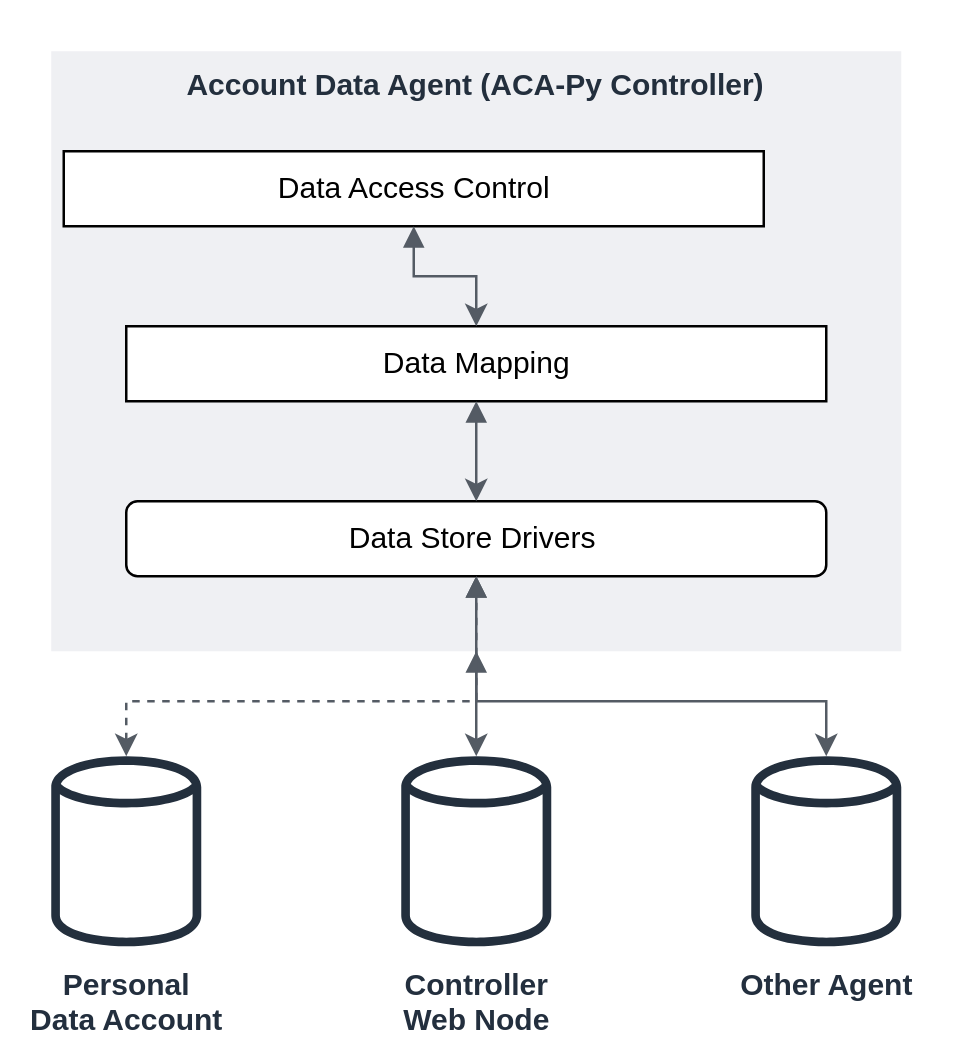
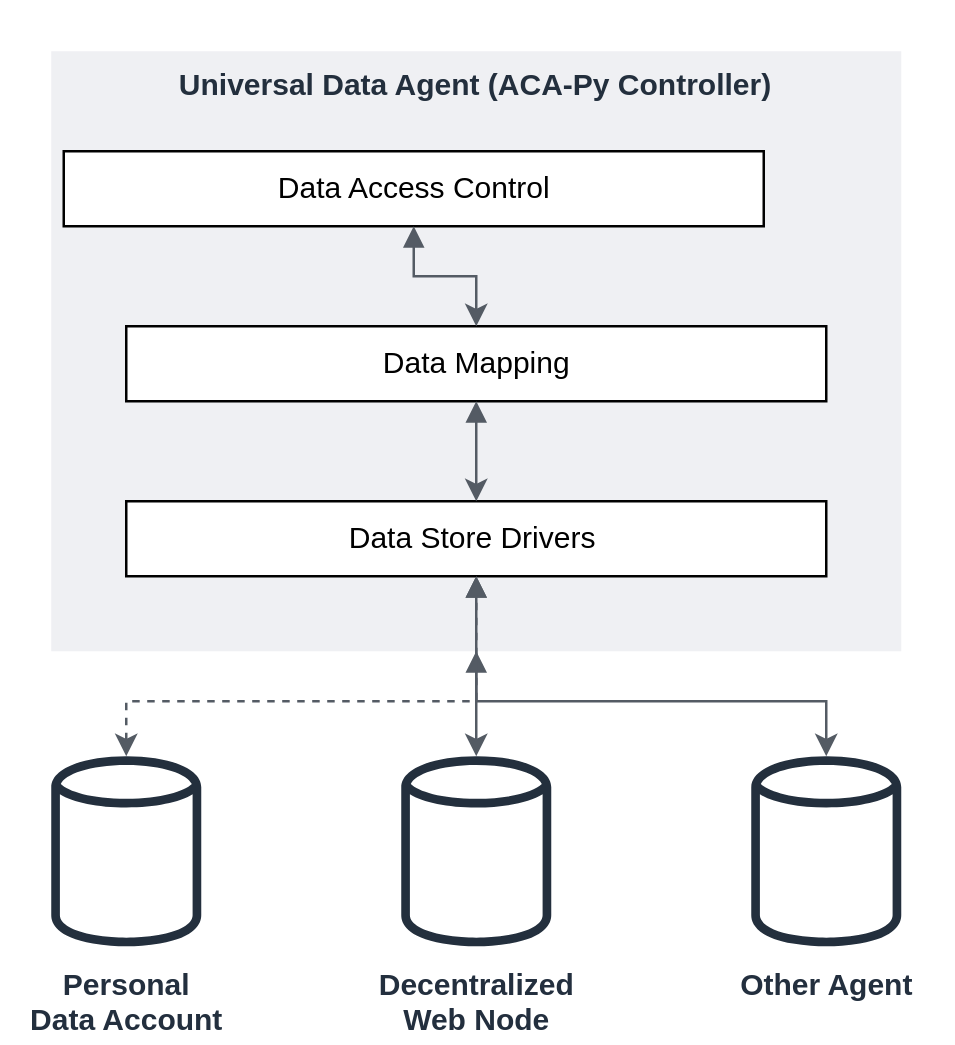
(475, 85) -> (475, 85)
(476, 539) -> (476, 539)
(478, 1005) -> (478, 1005)
